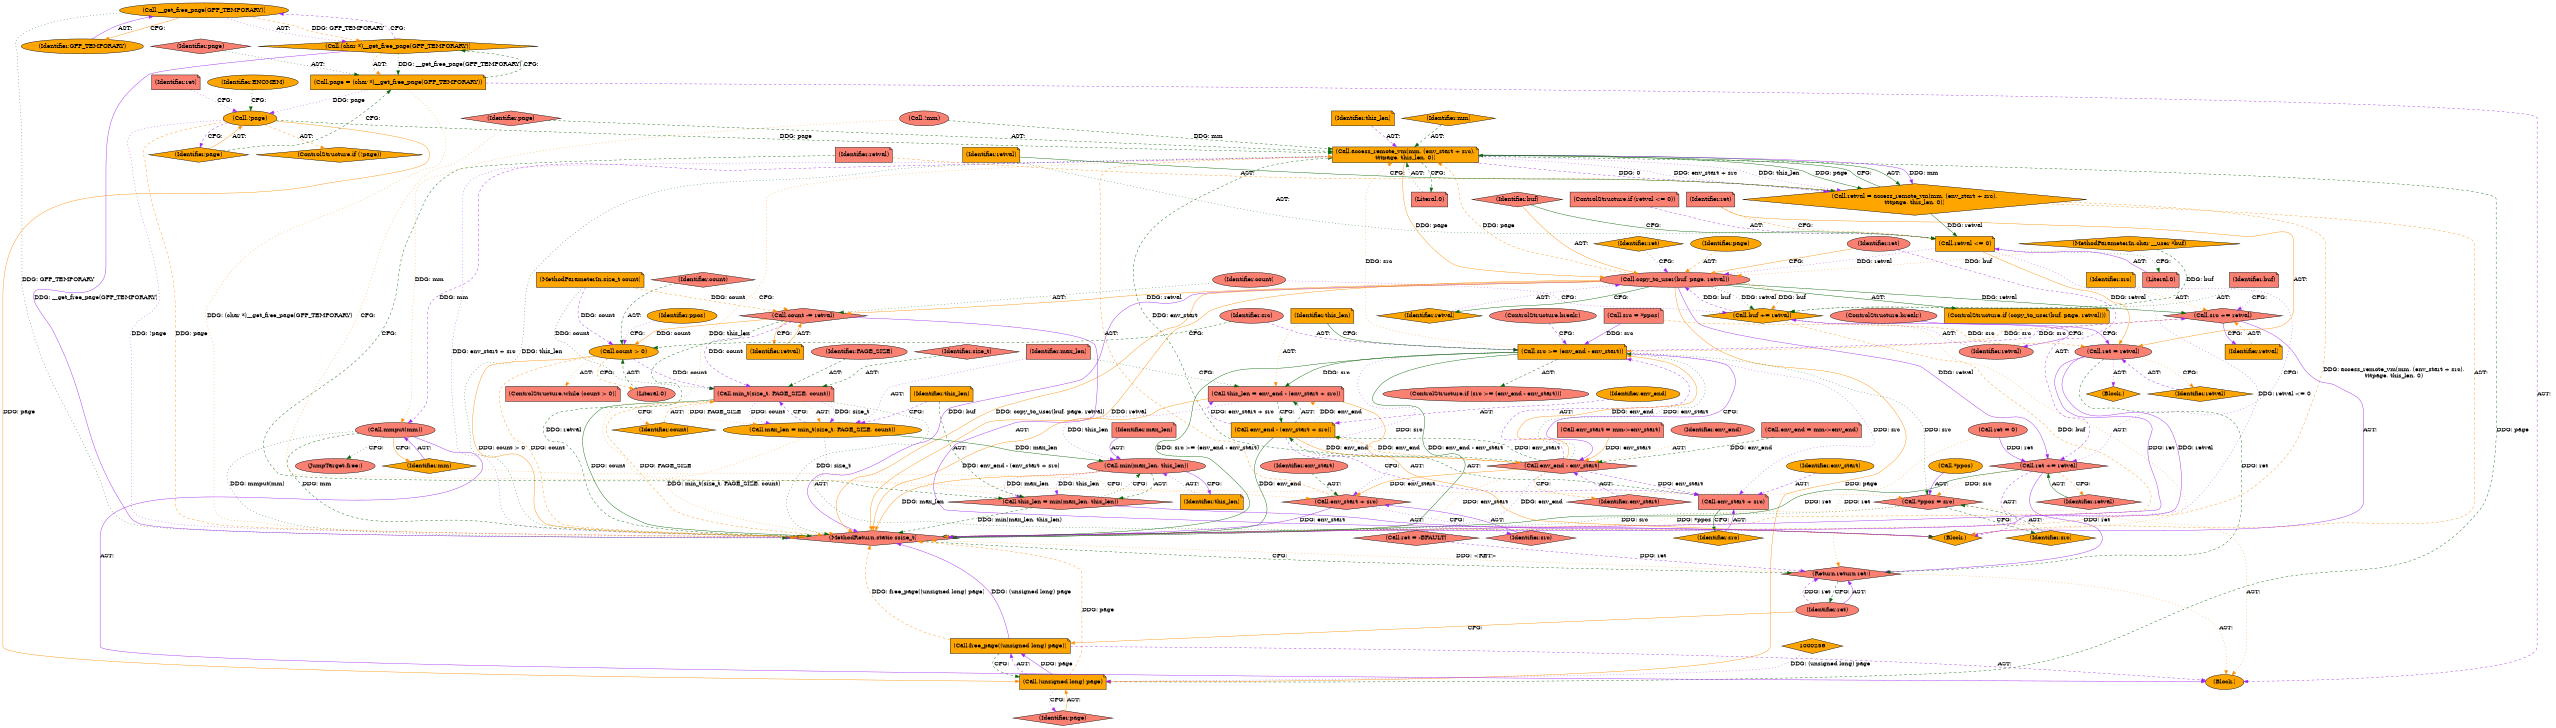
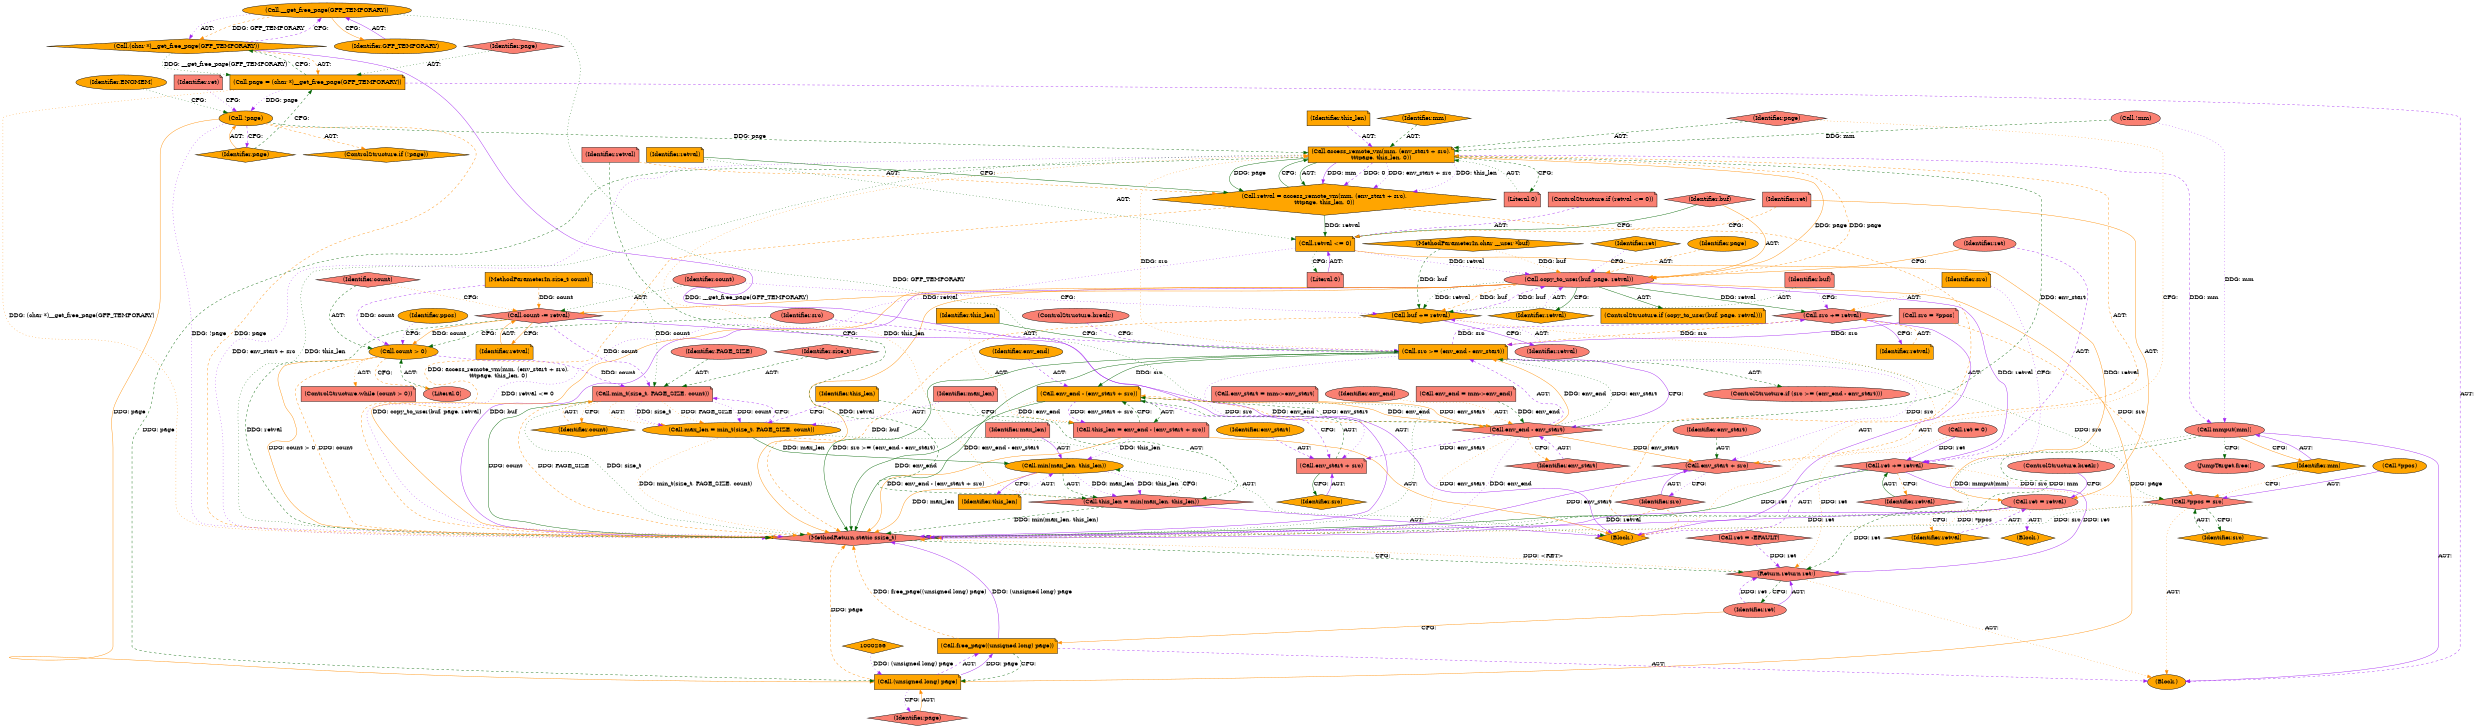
(539, 152) -> (2225, 247)
(1937, 328) -> (2085, 388)
(1401, 357) -> (1248, 358)
(1146, 466) -> (1064, 466)
